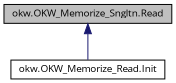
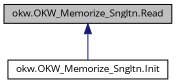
(88, 70) -> (88, 70)
